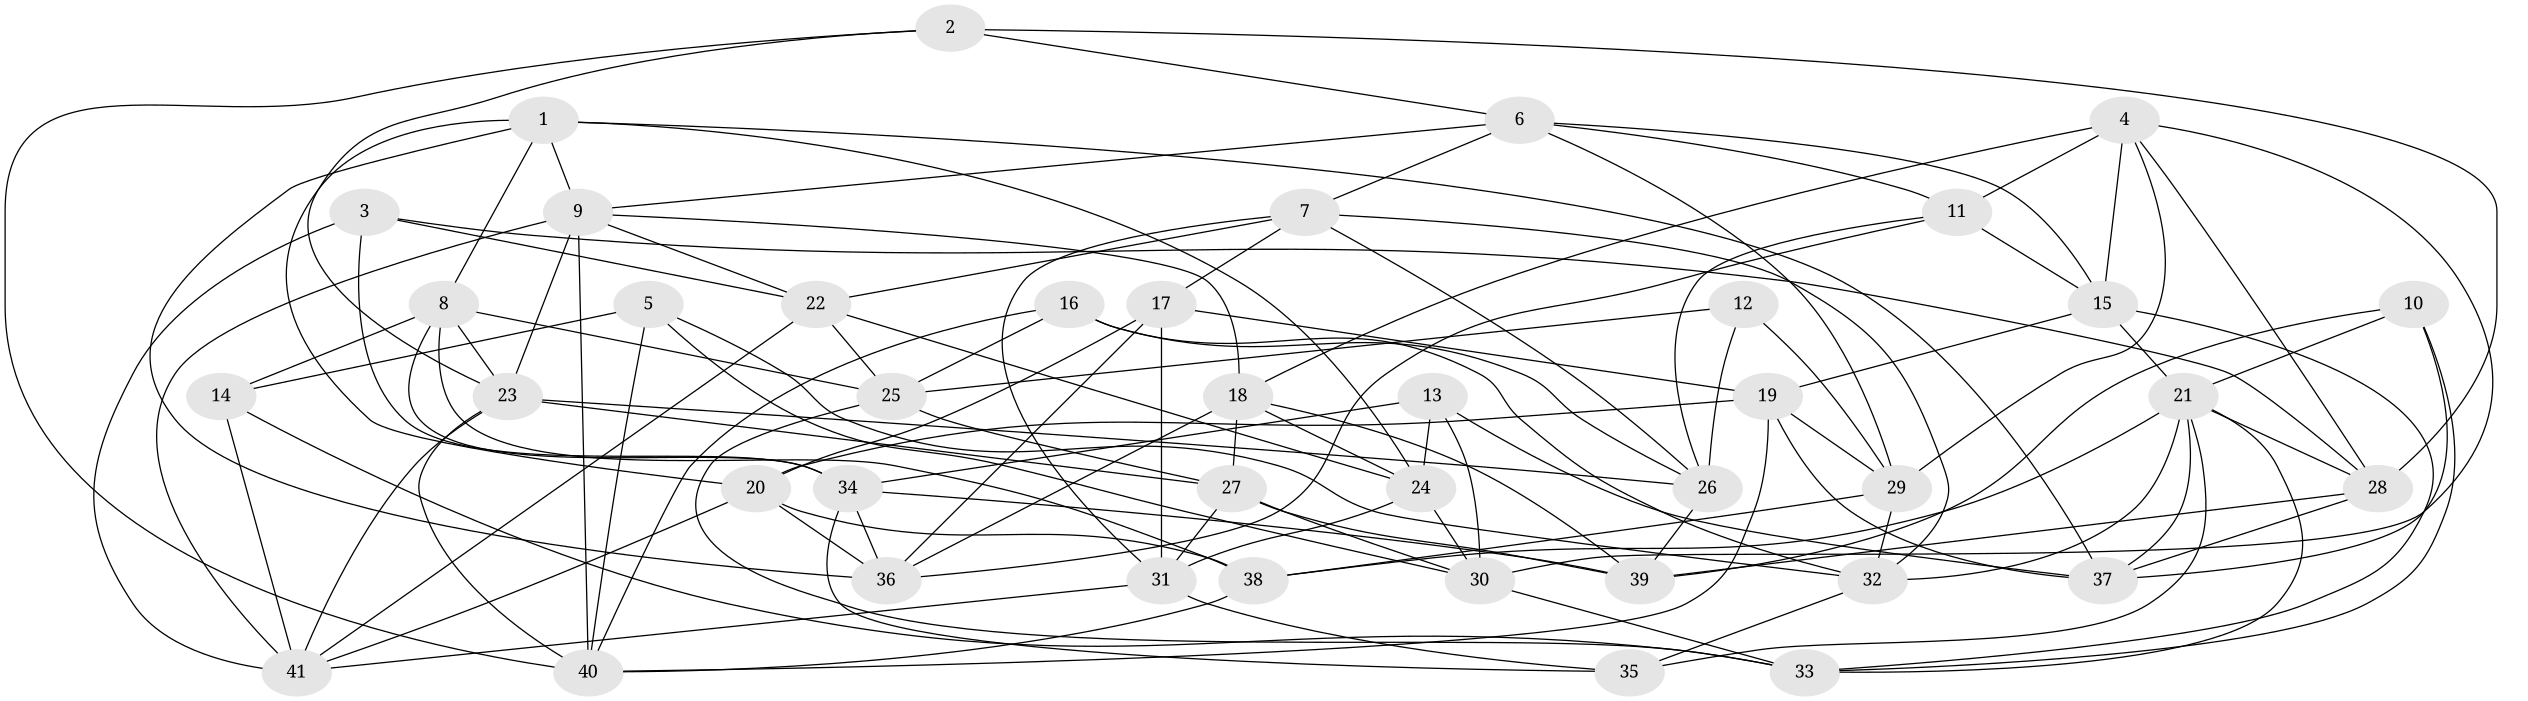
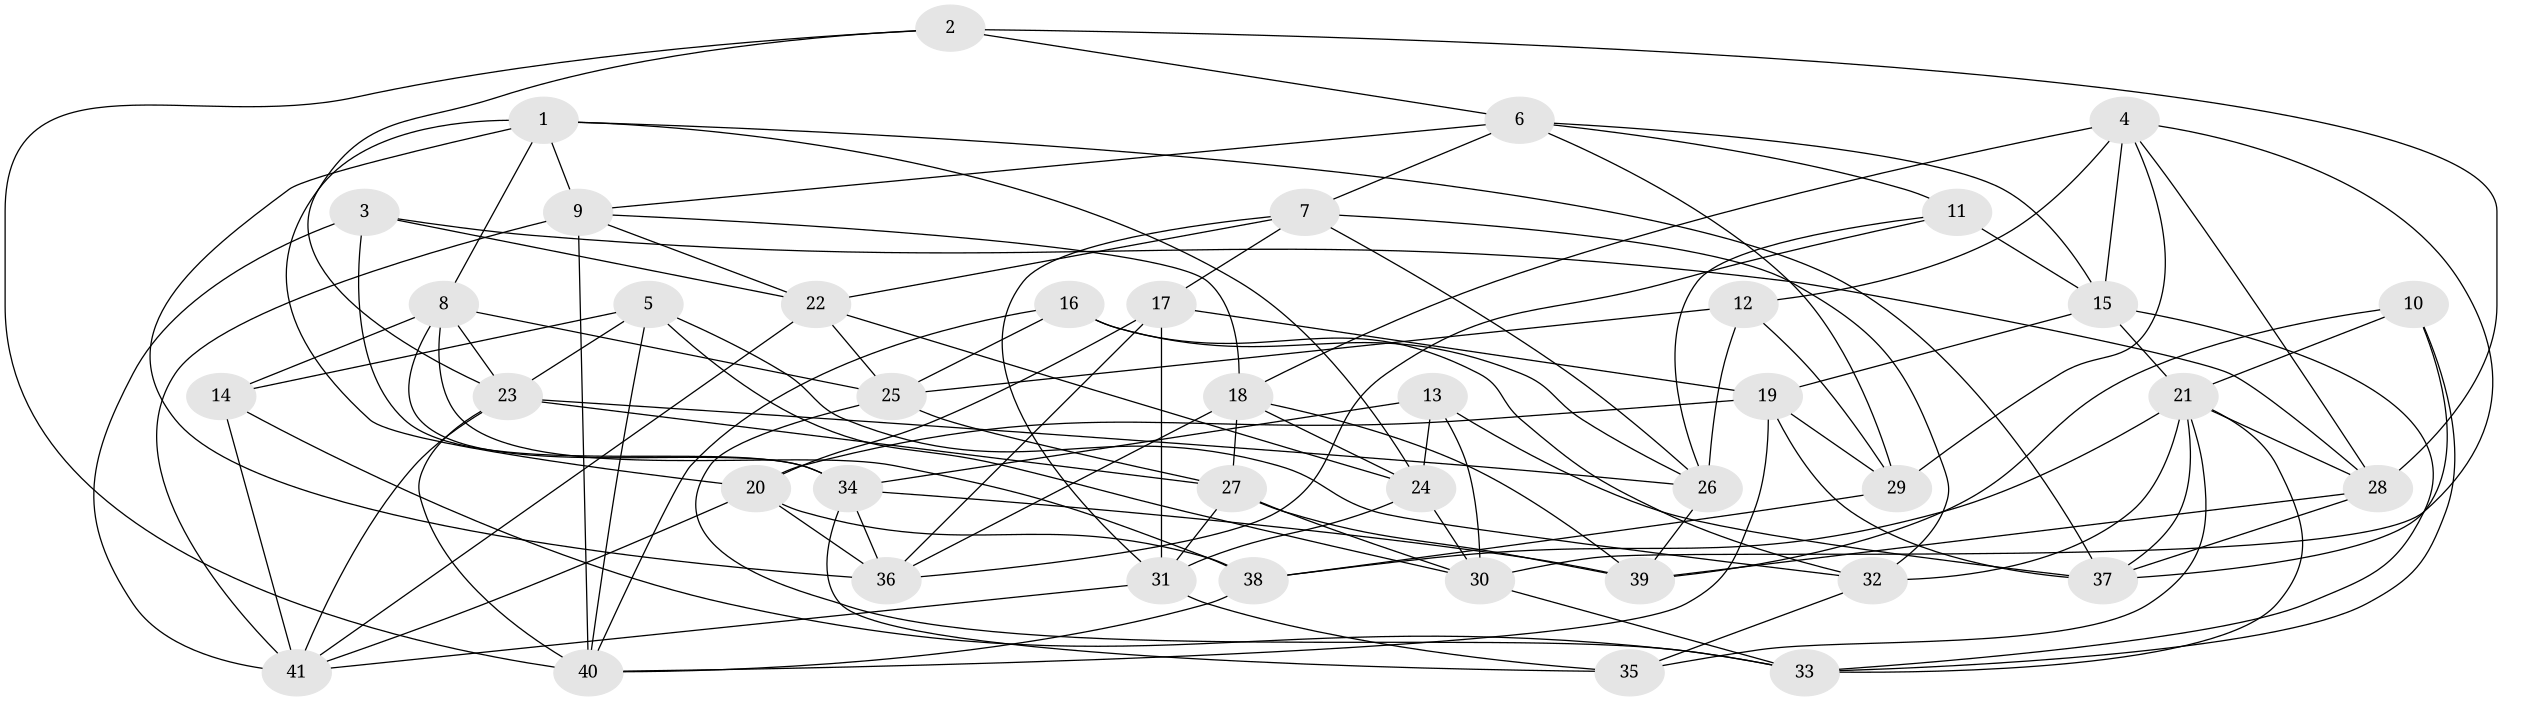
(2041, 166) -> (1961, 255)
(543, 304) -> (573, 354)
(1885, 535) -> none
